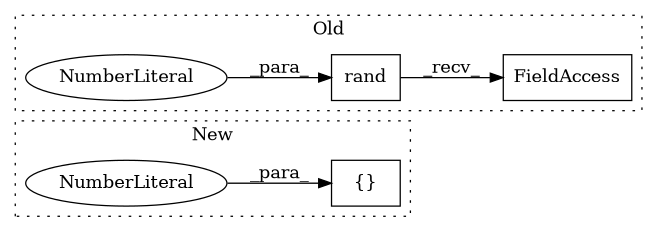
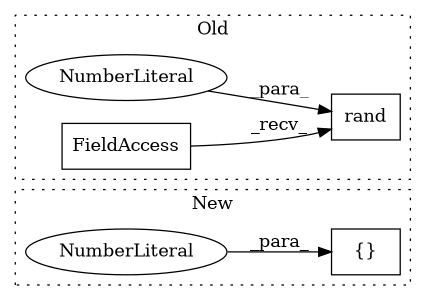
(445, 78) -> (255, 142)
